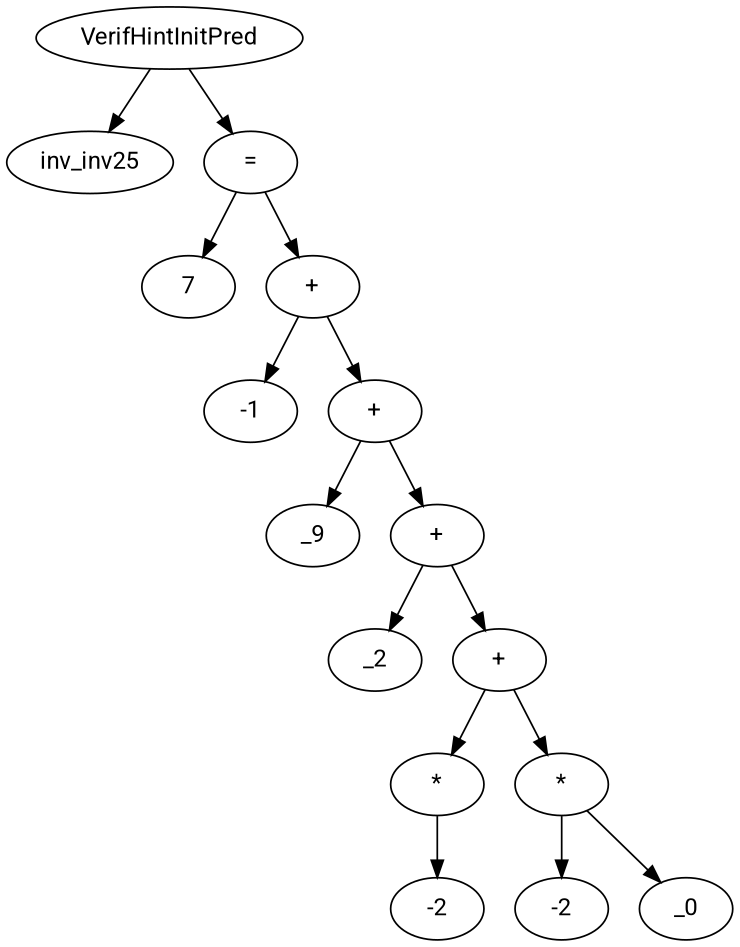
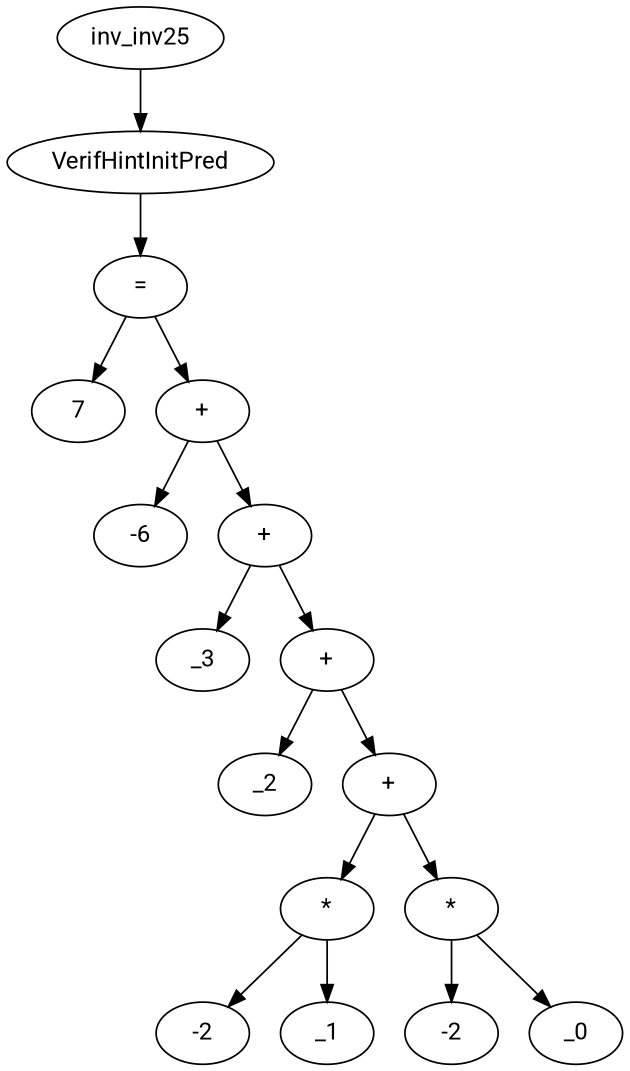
(134, 93) -> (141, 92)
(251, 411) -> (141, 536)
(313, 536) -> (203, 660)
none -> (327, 1033)
